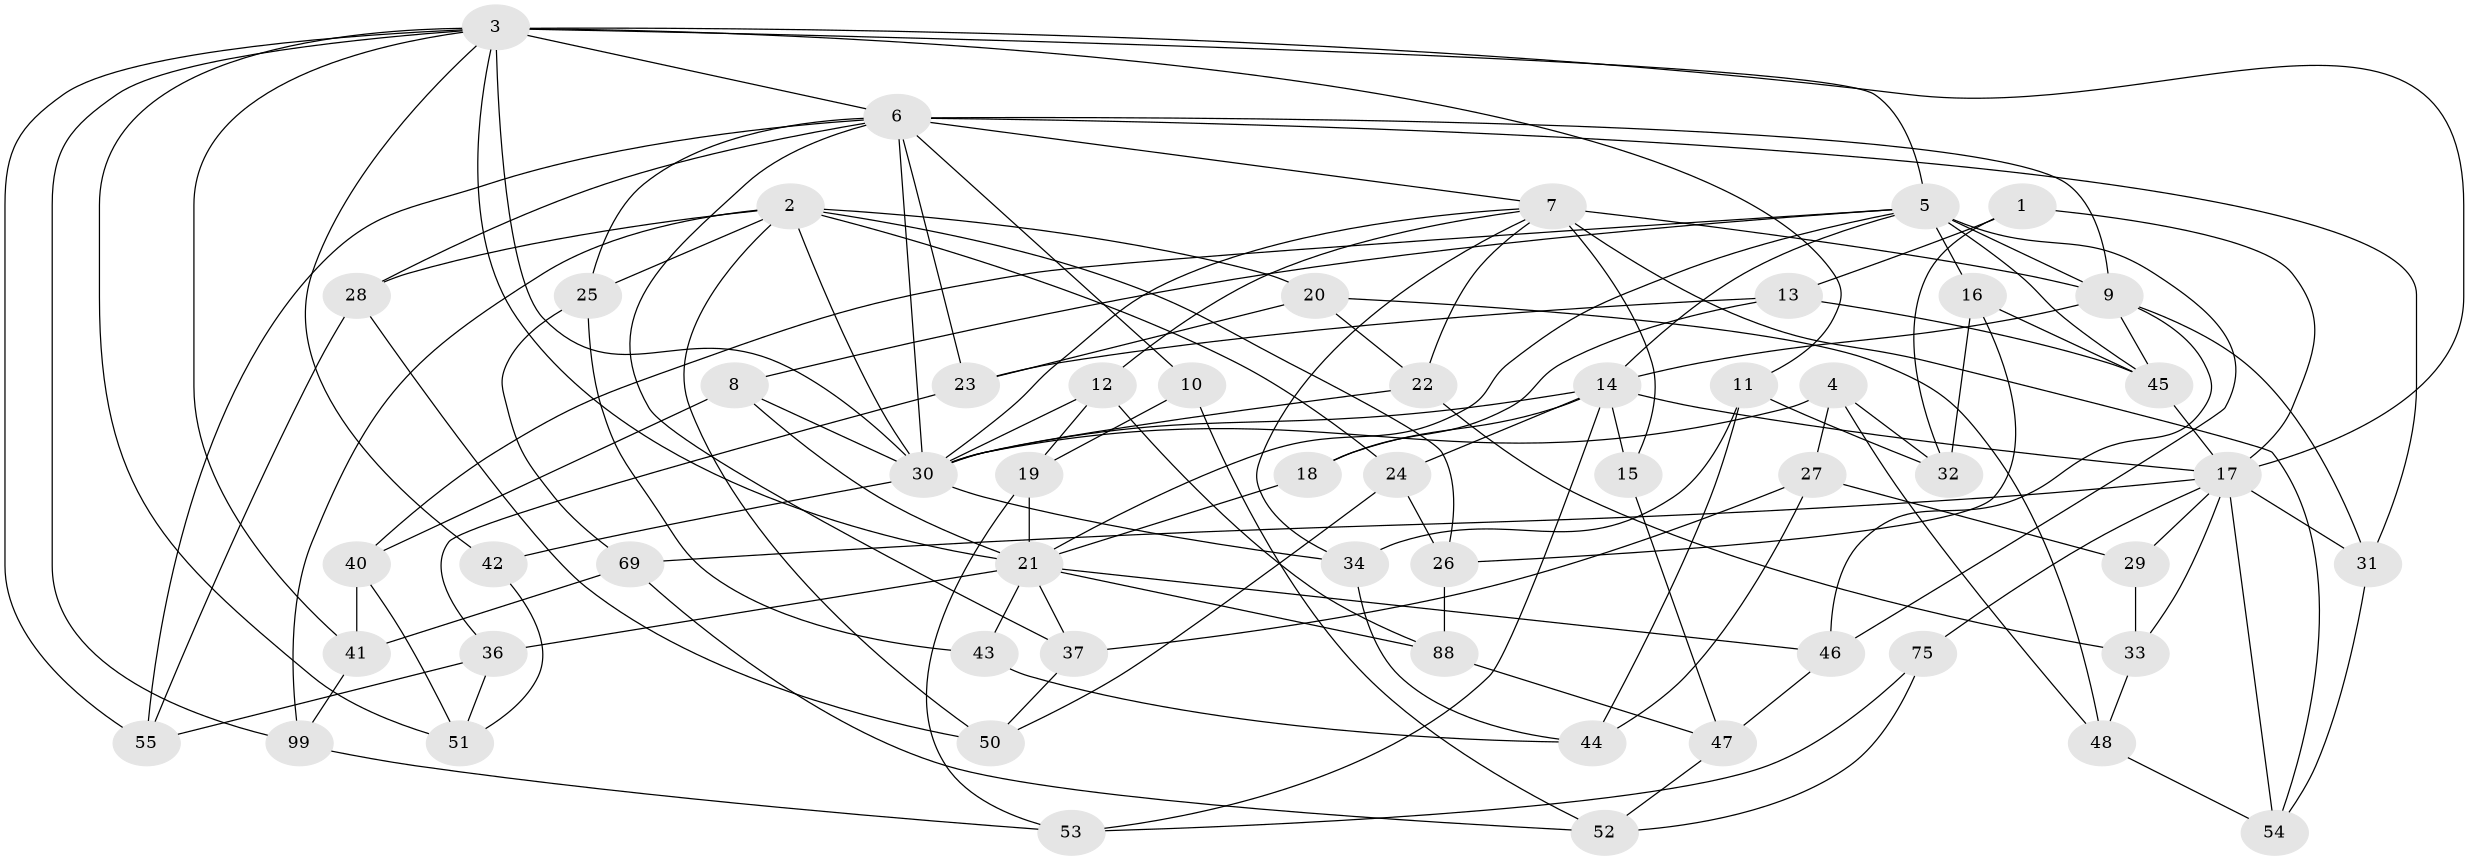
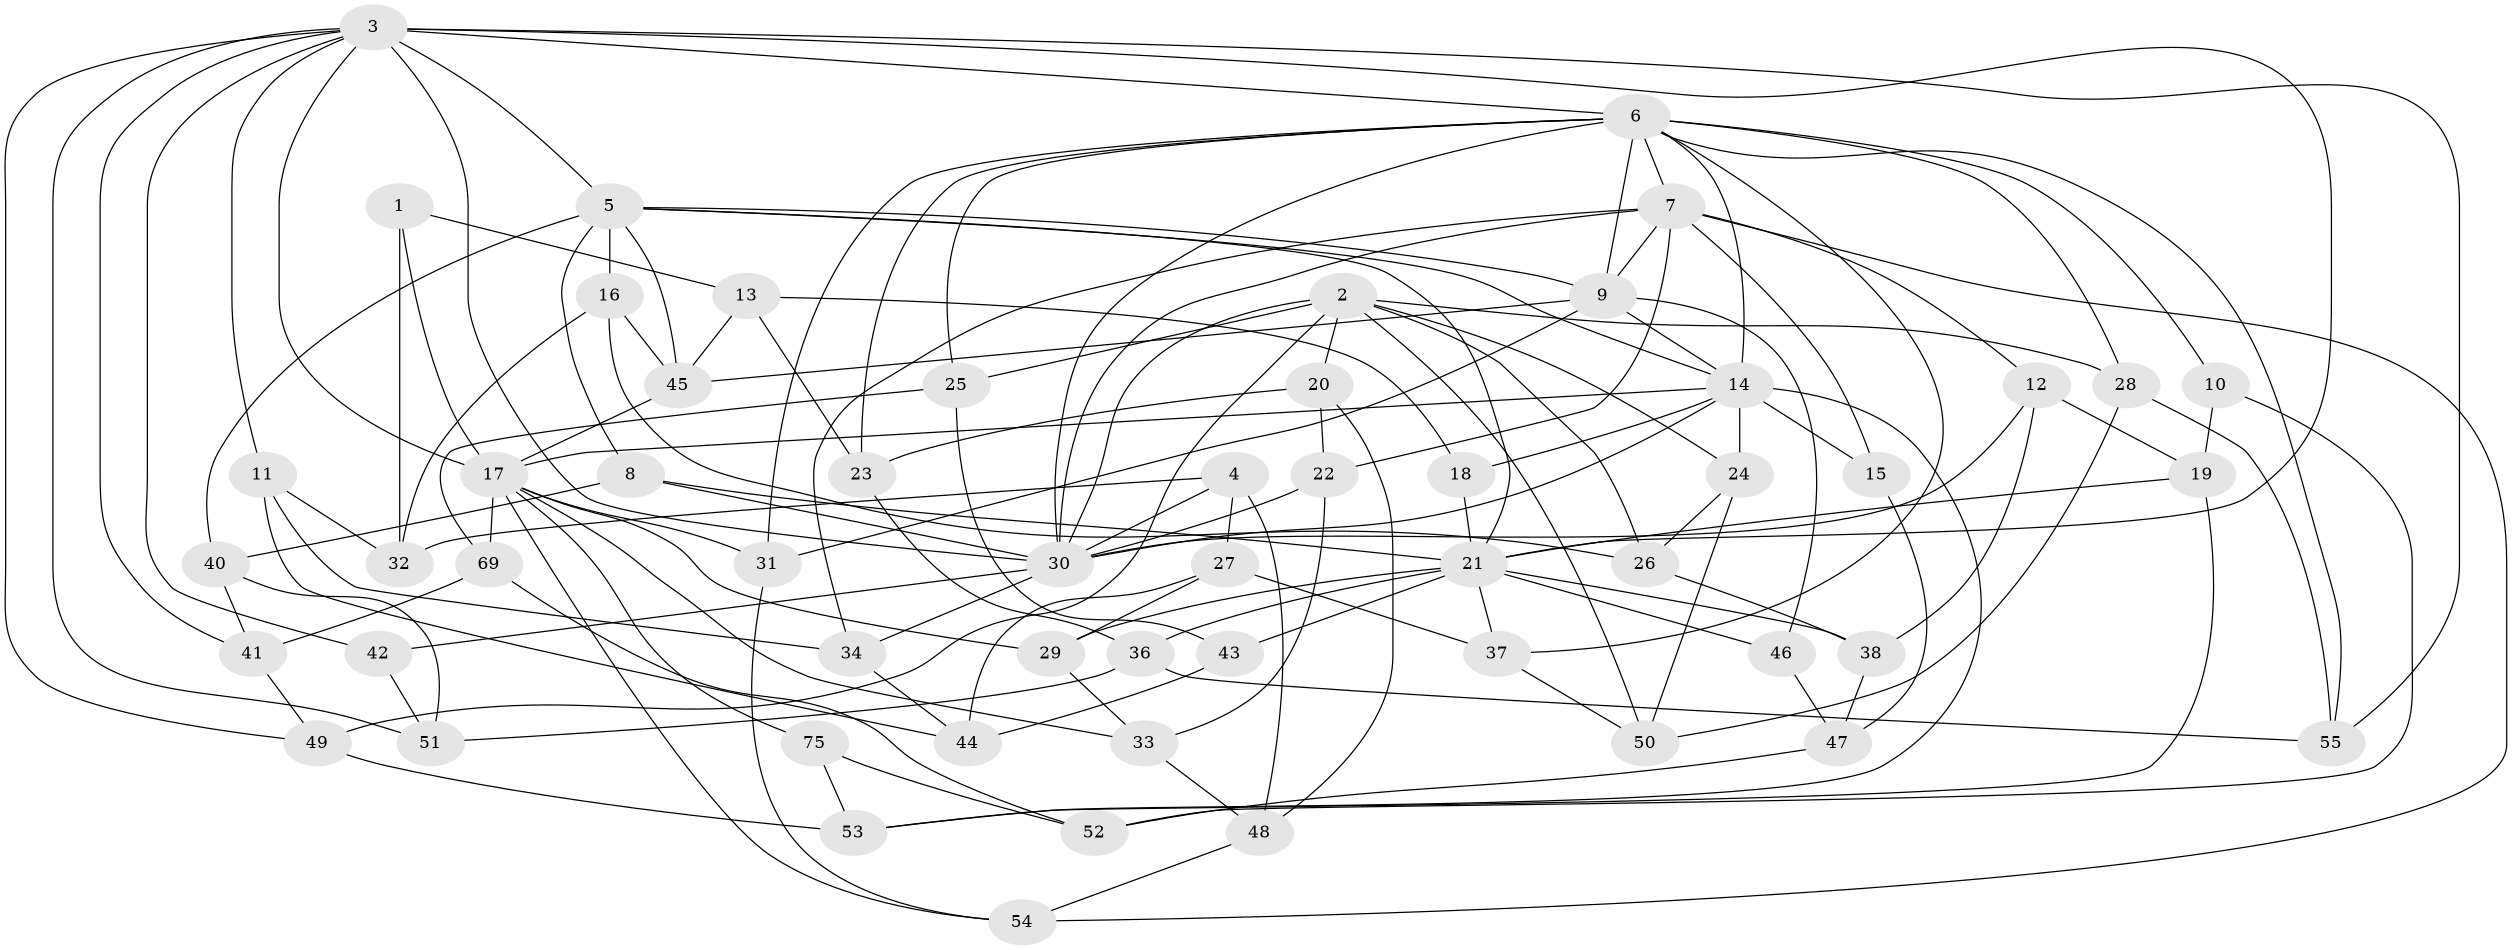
none -> (1735, 234)
(2203, 424) -> none
none -> (1257, 593)
(1444, 654) -> (1872, 654)
(300, 743) -> (318, 743)
